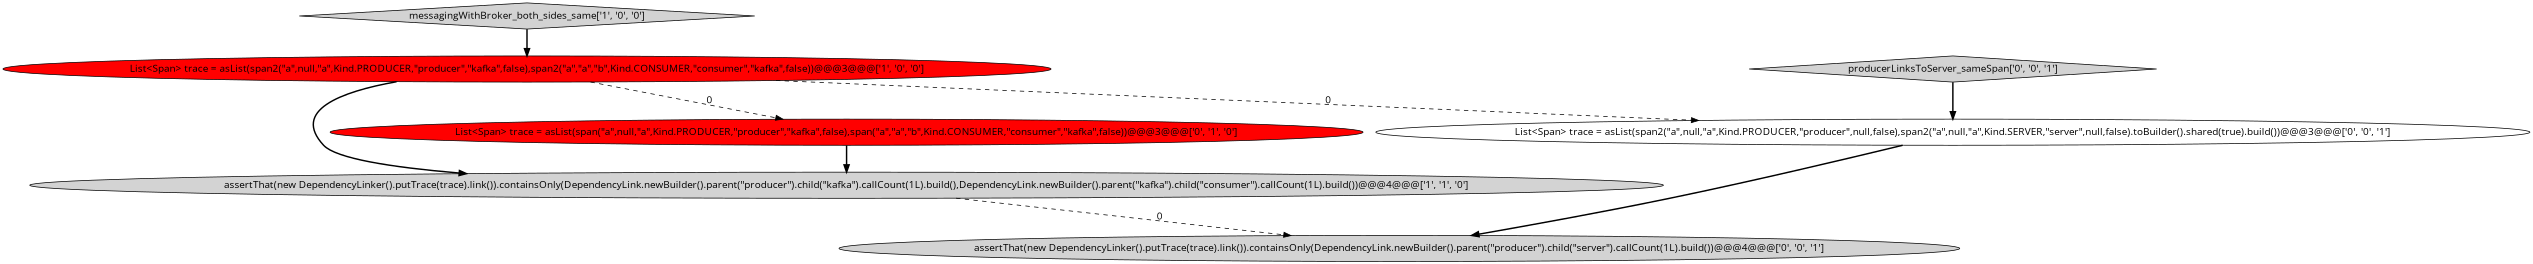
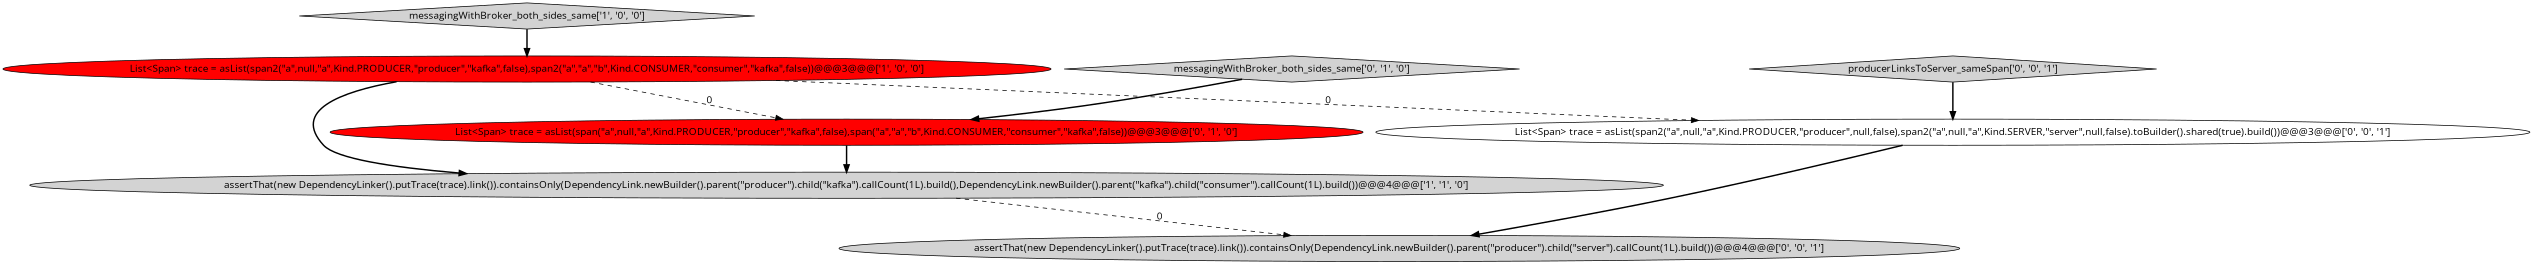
none -> (1292, 69)
